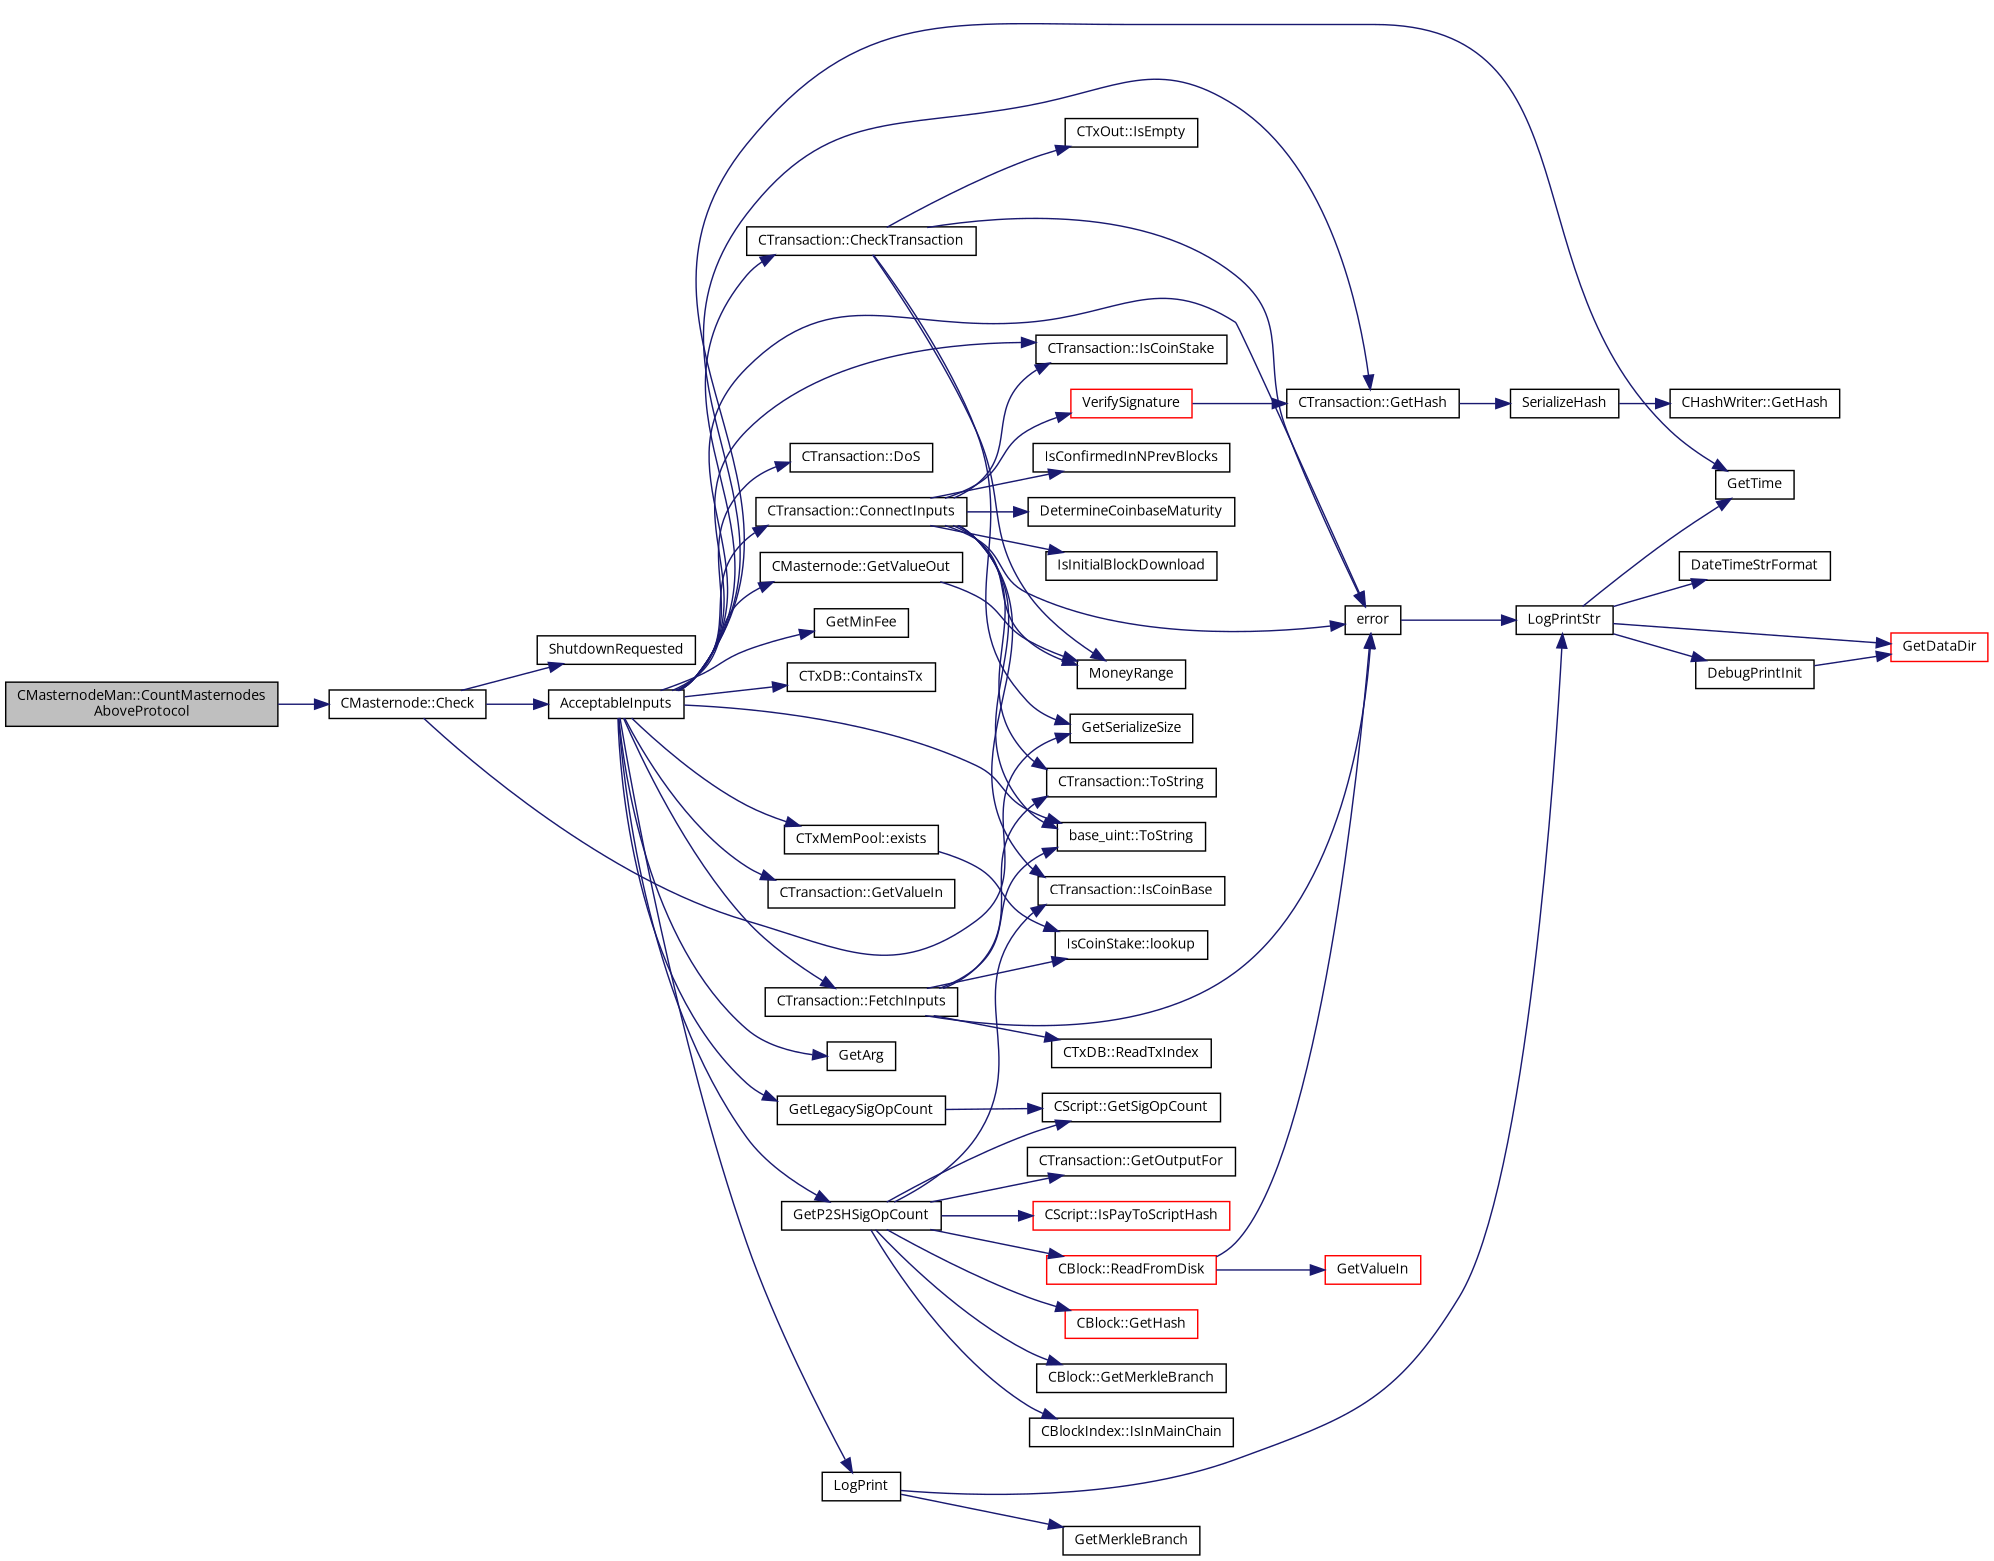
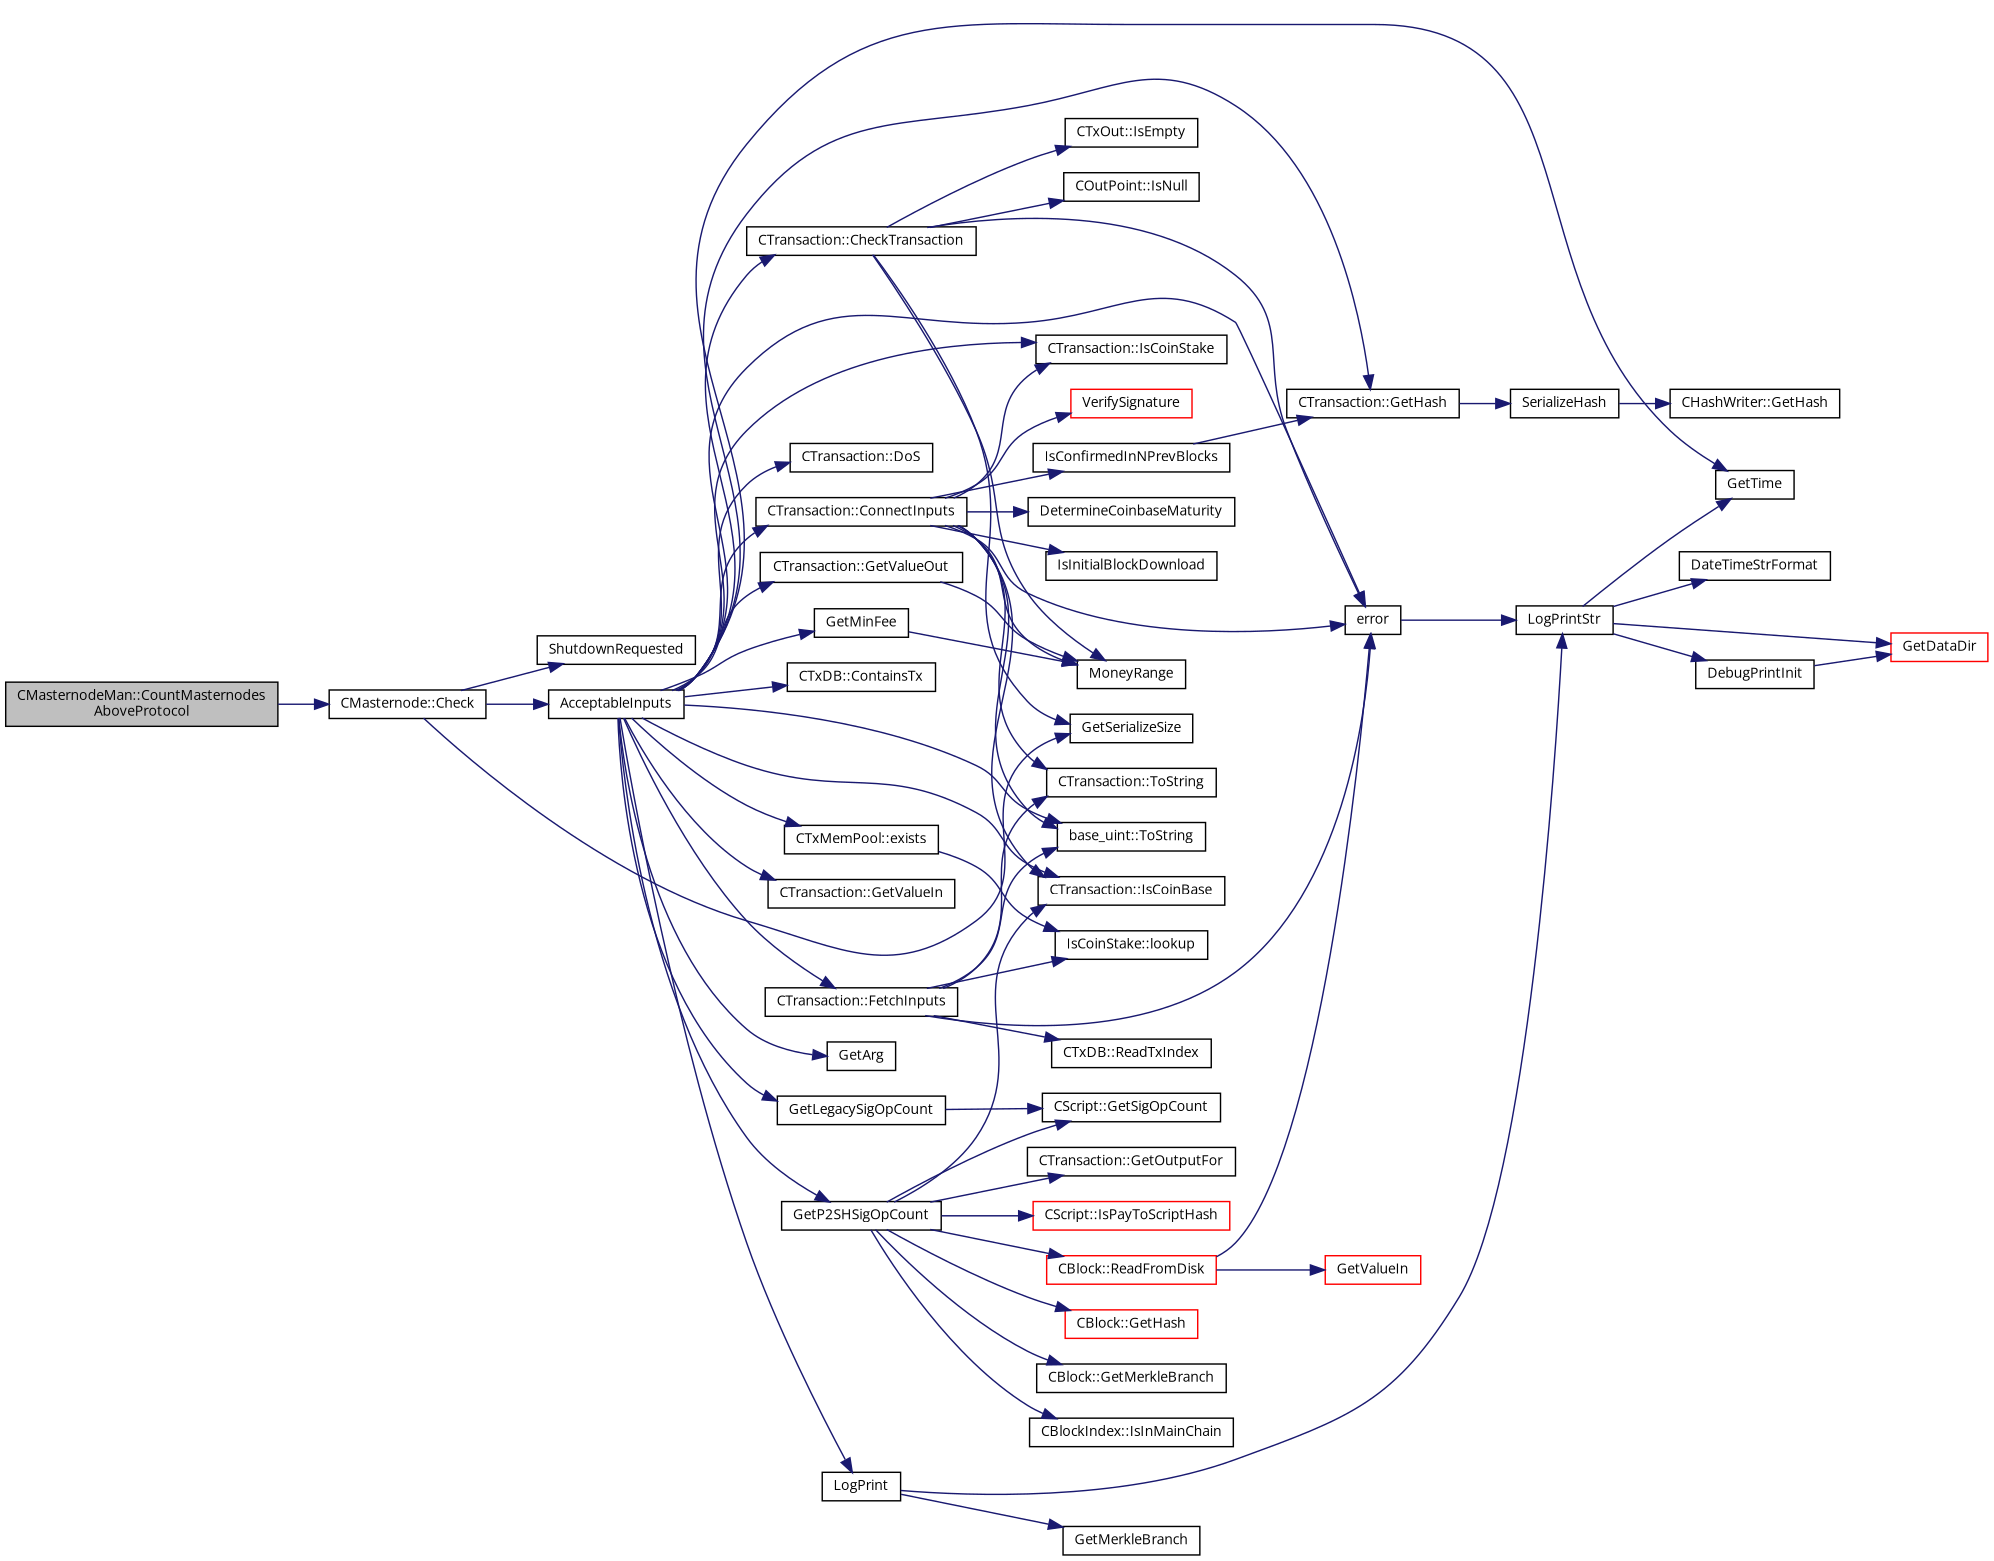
none -> (1131, 187)
(1232, 404) -> (1245, 432)
(861, 567) -> (861, 567)
none -> (982, 646)
none -> (852, 782)
